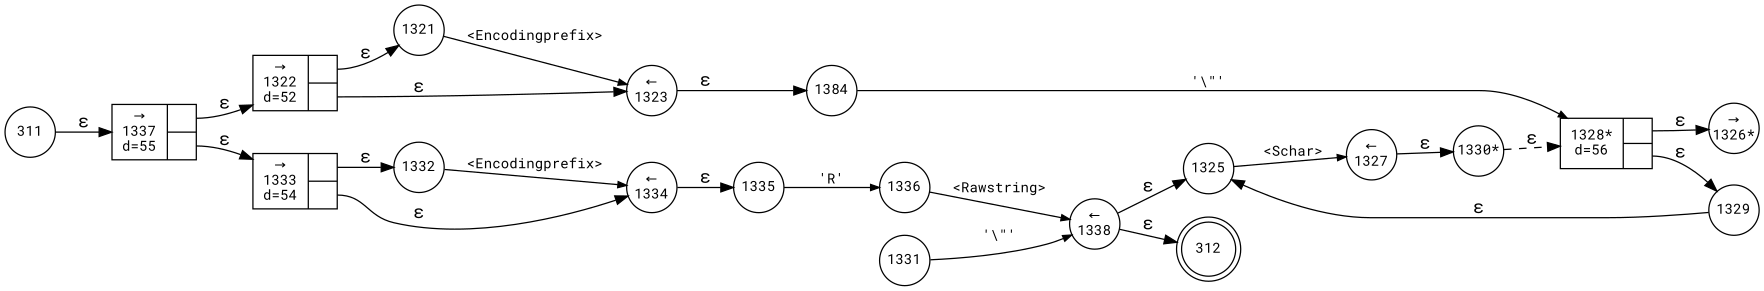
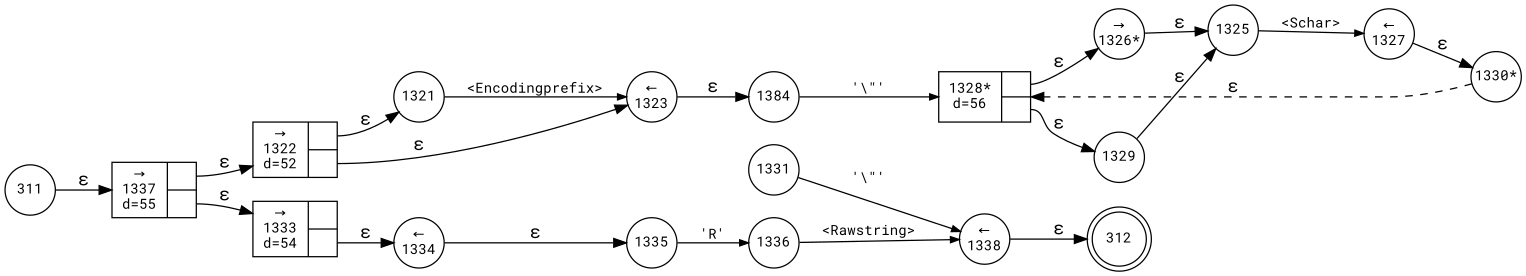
(419, 167) -> none
(1146, 199) -> (1170, 32)
